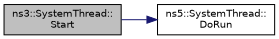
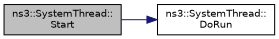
(216, 20) -> (216, 20)
